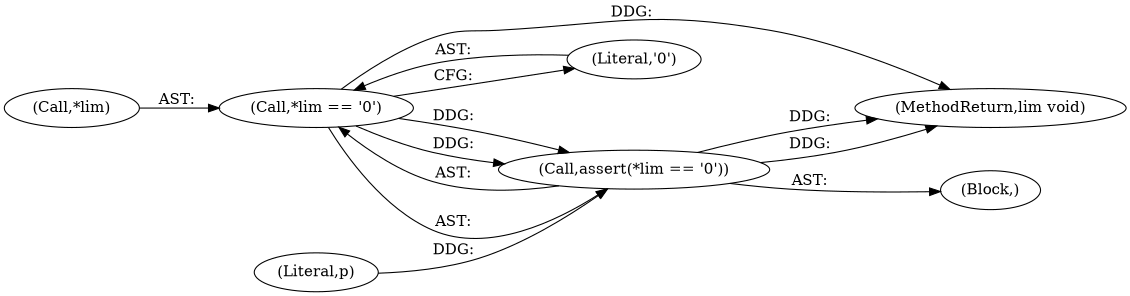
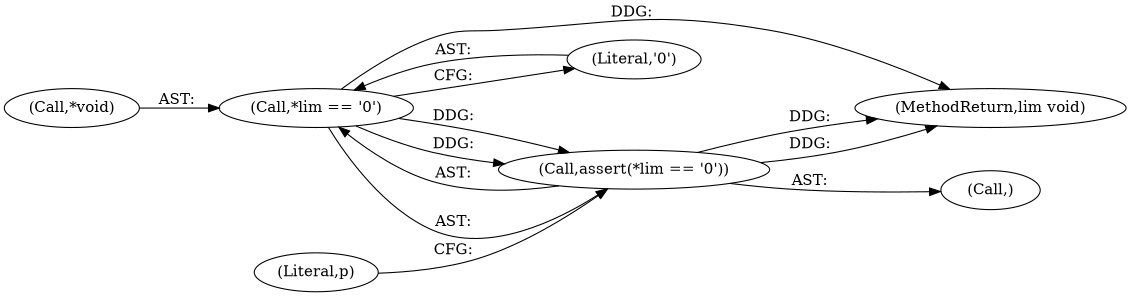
(72, 108) -> (72, 108)
(991, 190) -> (991, 190)
(456, 250) -> (456, 250)
